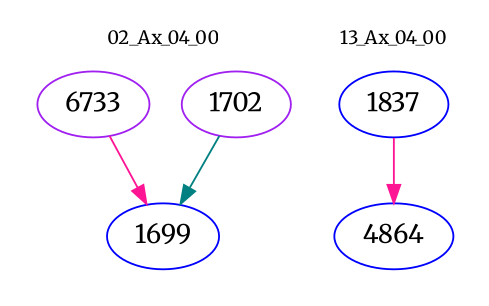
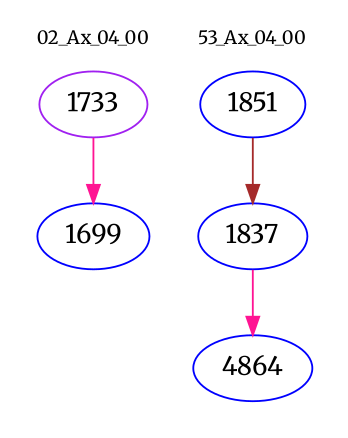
(394, 39) -> (253, 39)
(93, 104) -> (93, 104)
(236, 104) -> none
none -> (253, 104)
